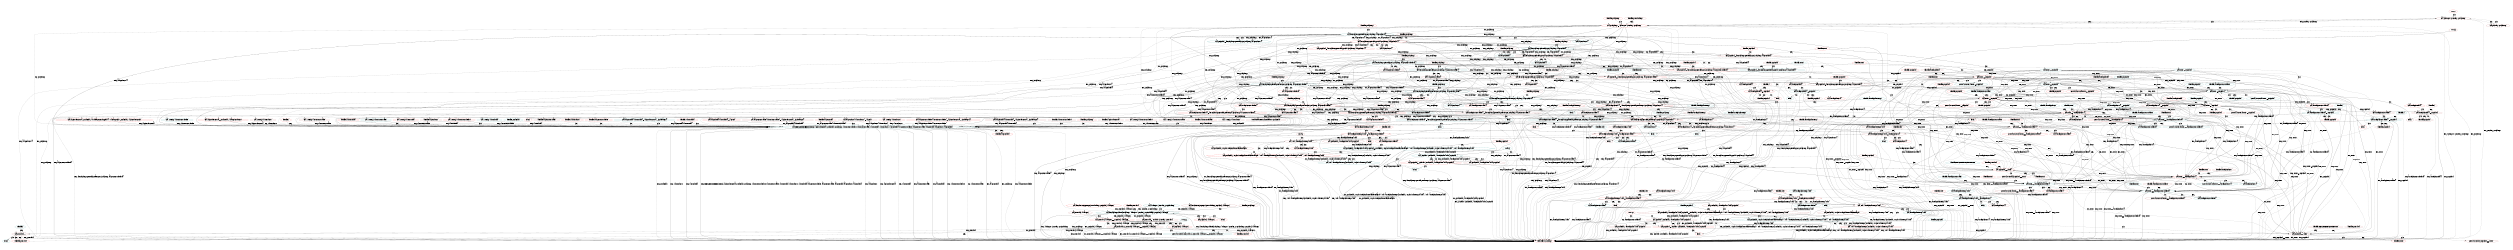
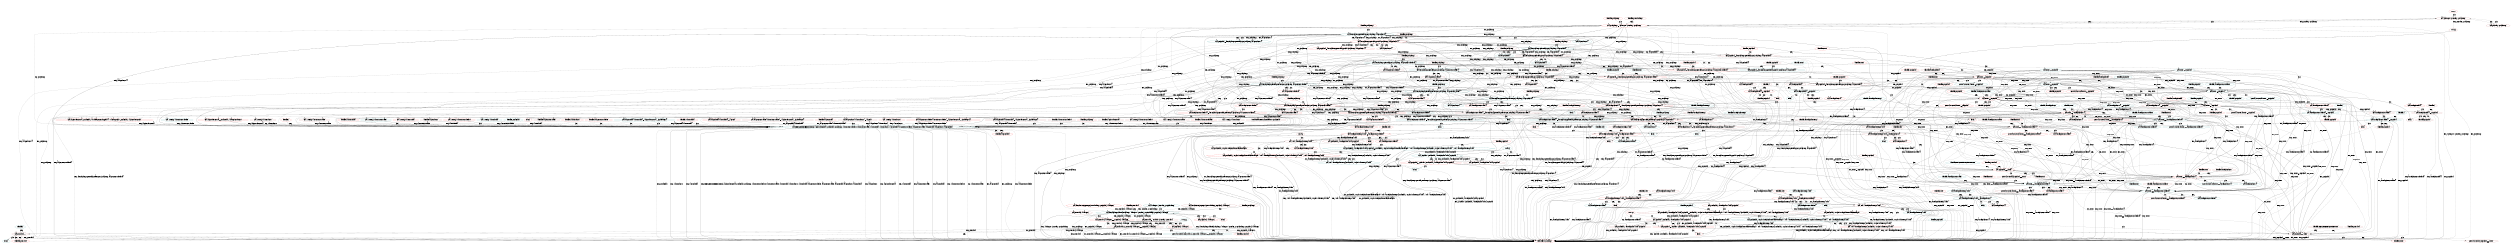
(2130, 240) -> (2453, 24)
